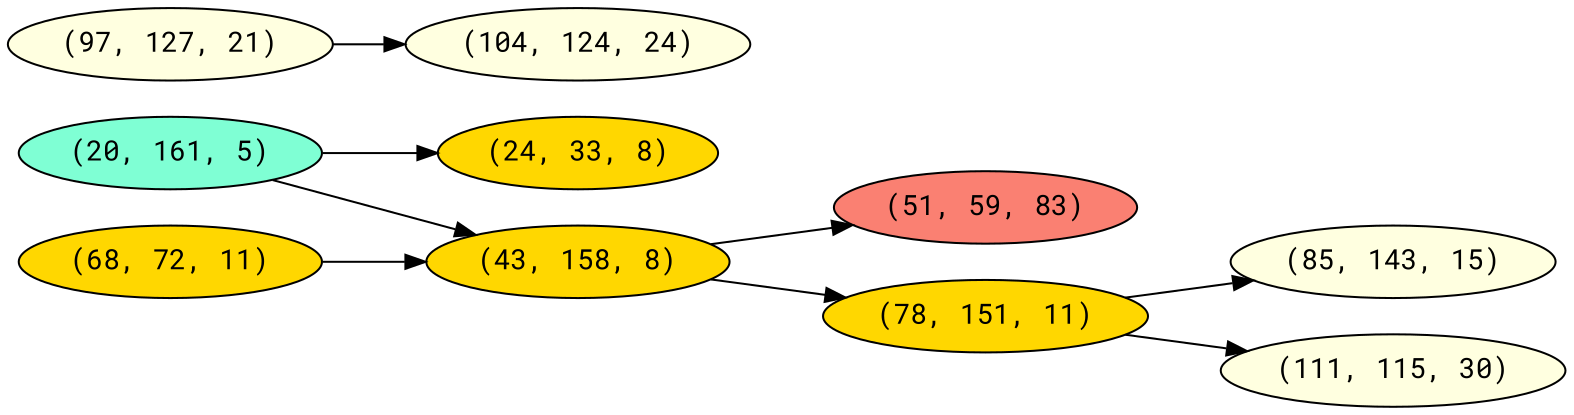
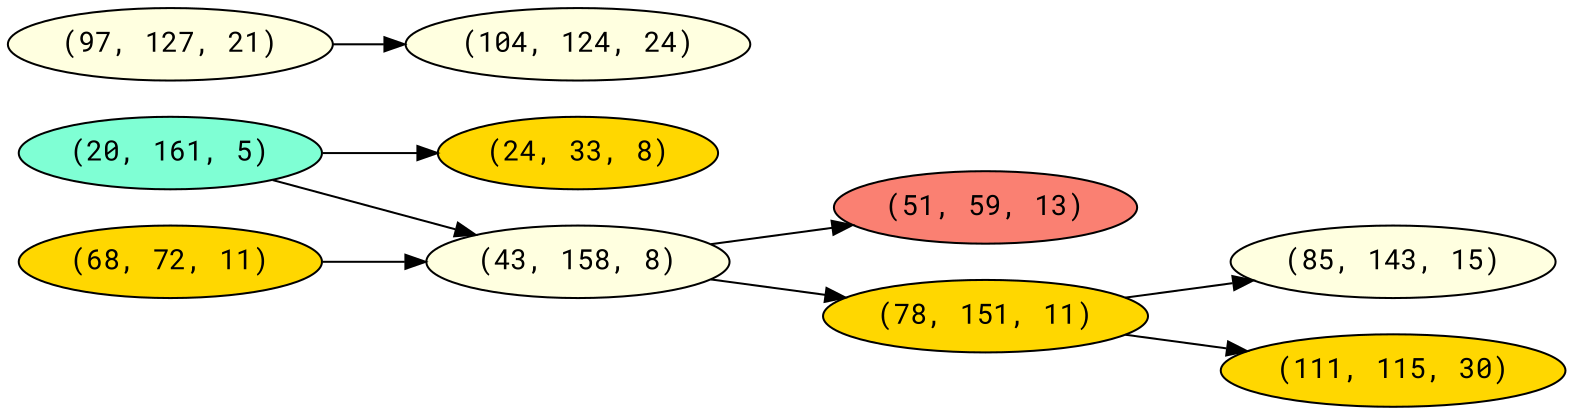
(986, 207) -> (986, 207)
(578, 262) -> (578, 262)
(1393, 371) -> (1393, 371)
